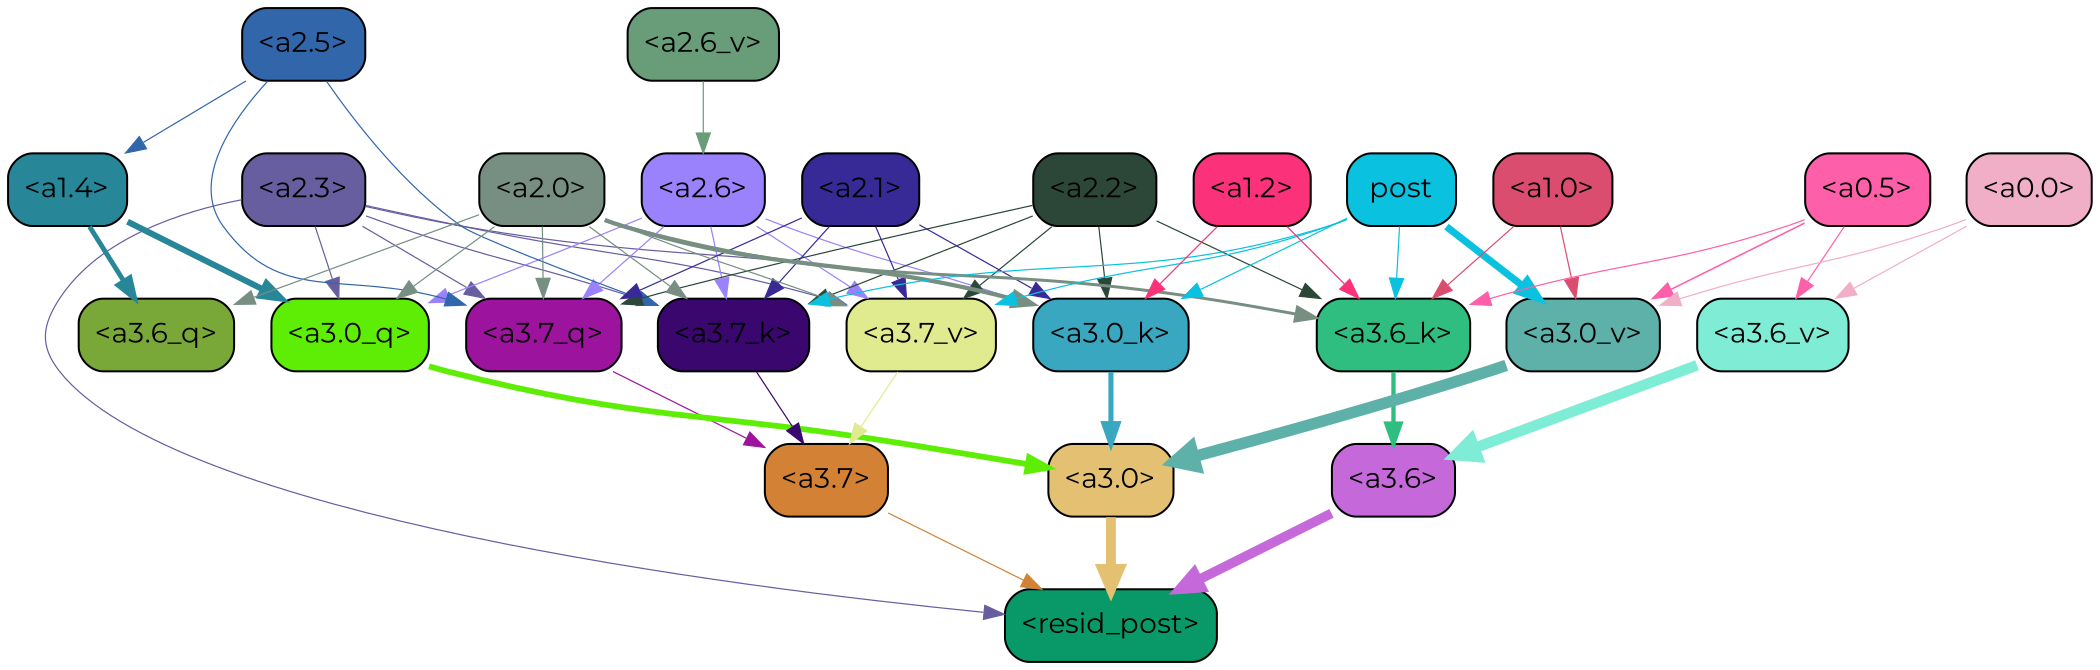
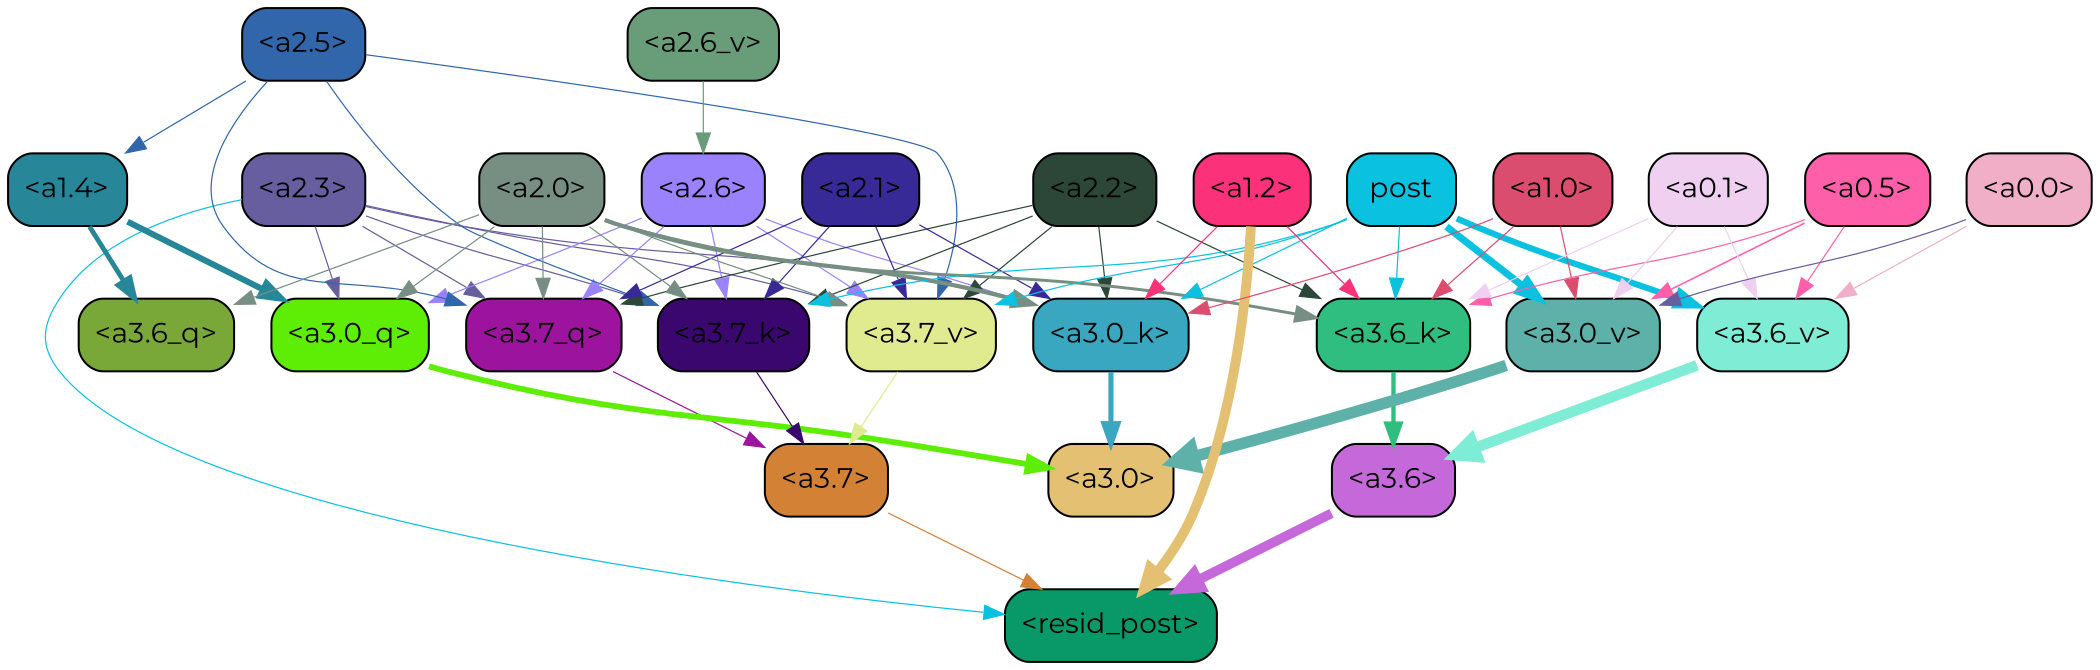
none -> (718, 106)
none -> (1708, 190)
none -> (1539, 251)
(1838, 258) -> (1838, 258)
none -> (1352, 267)
(363, 511) -> (363, 511)
(1111, 543) -> (1227, 407)
